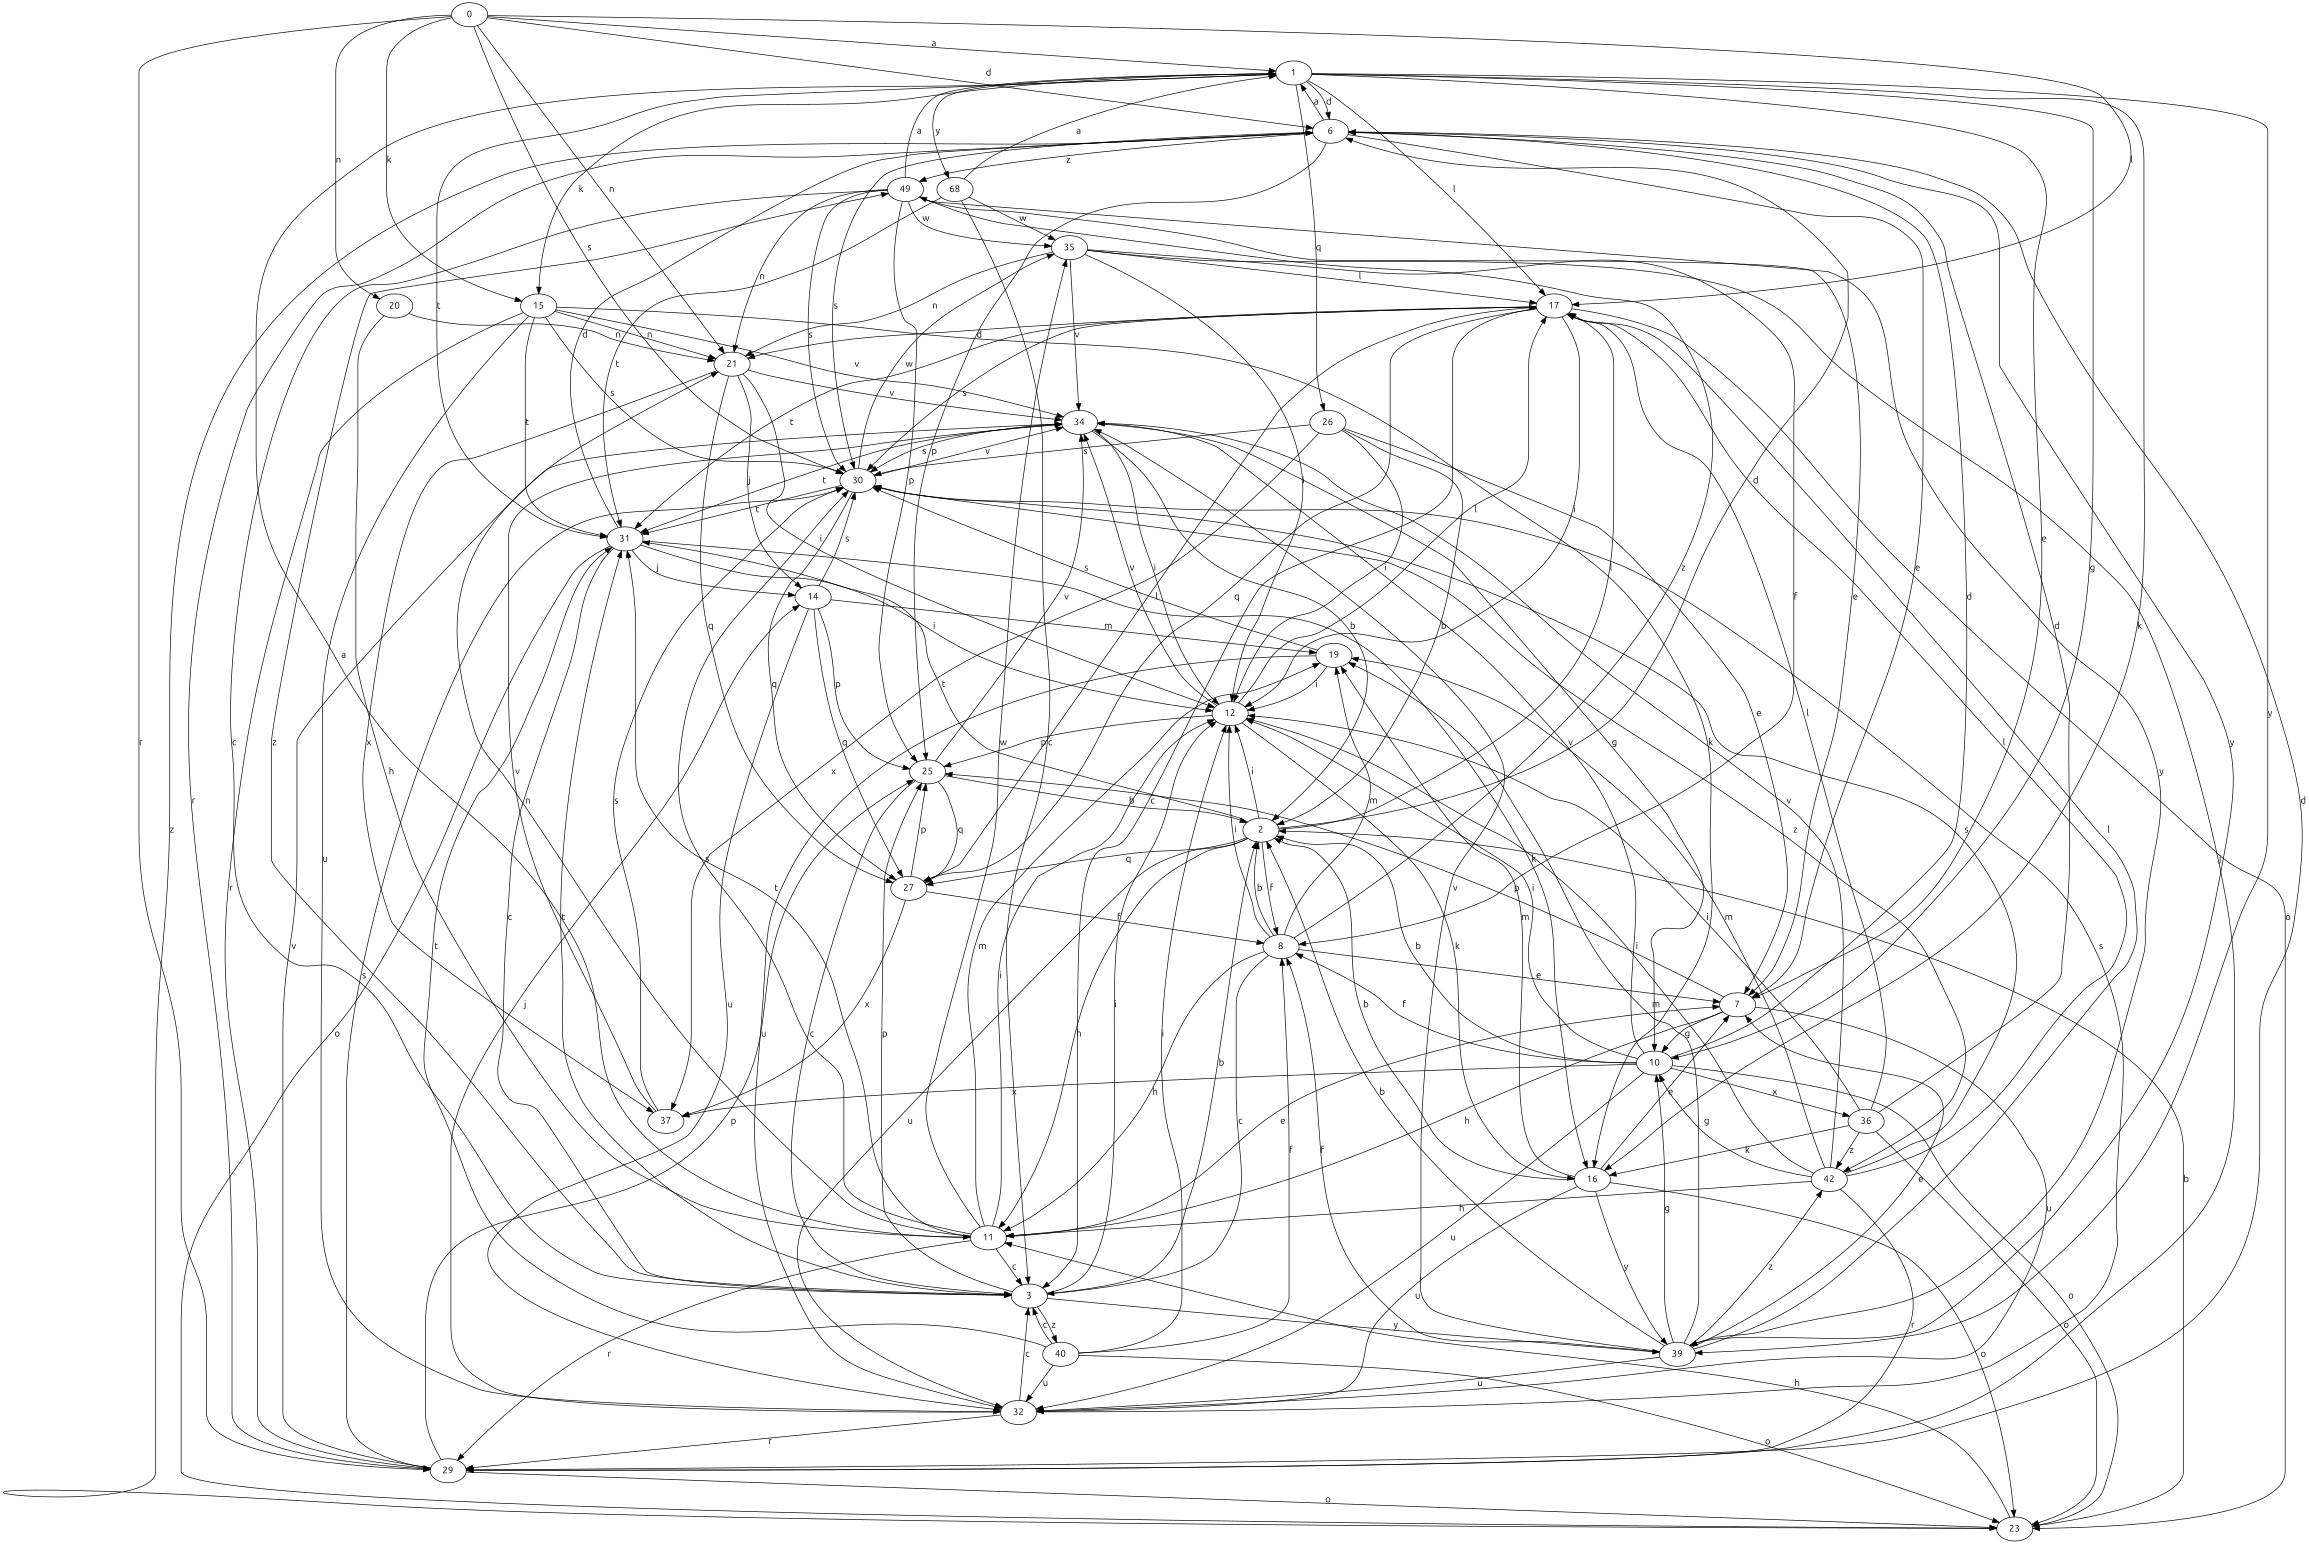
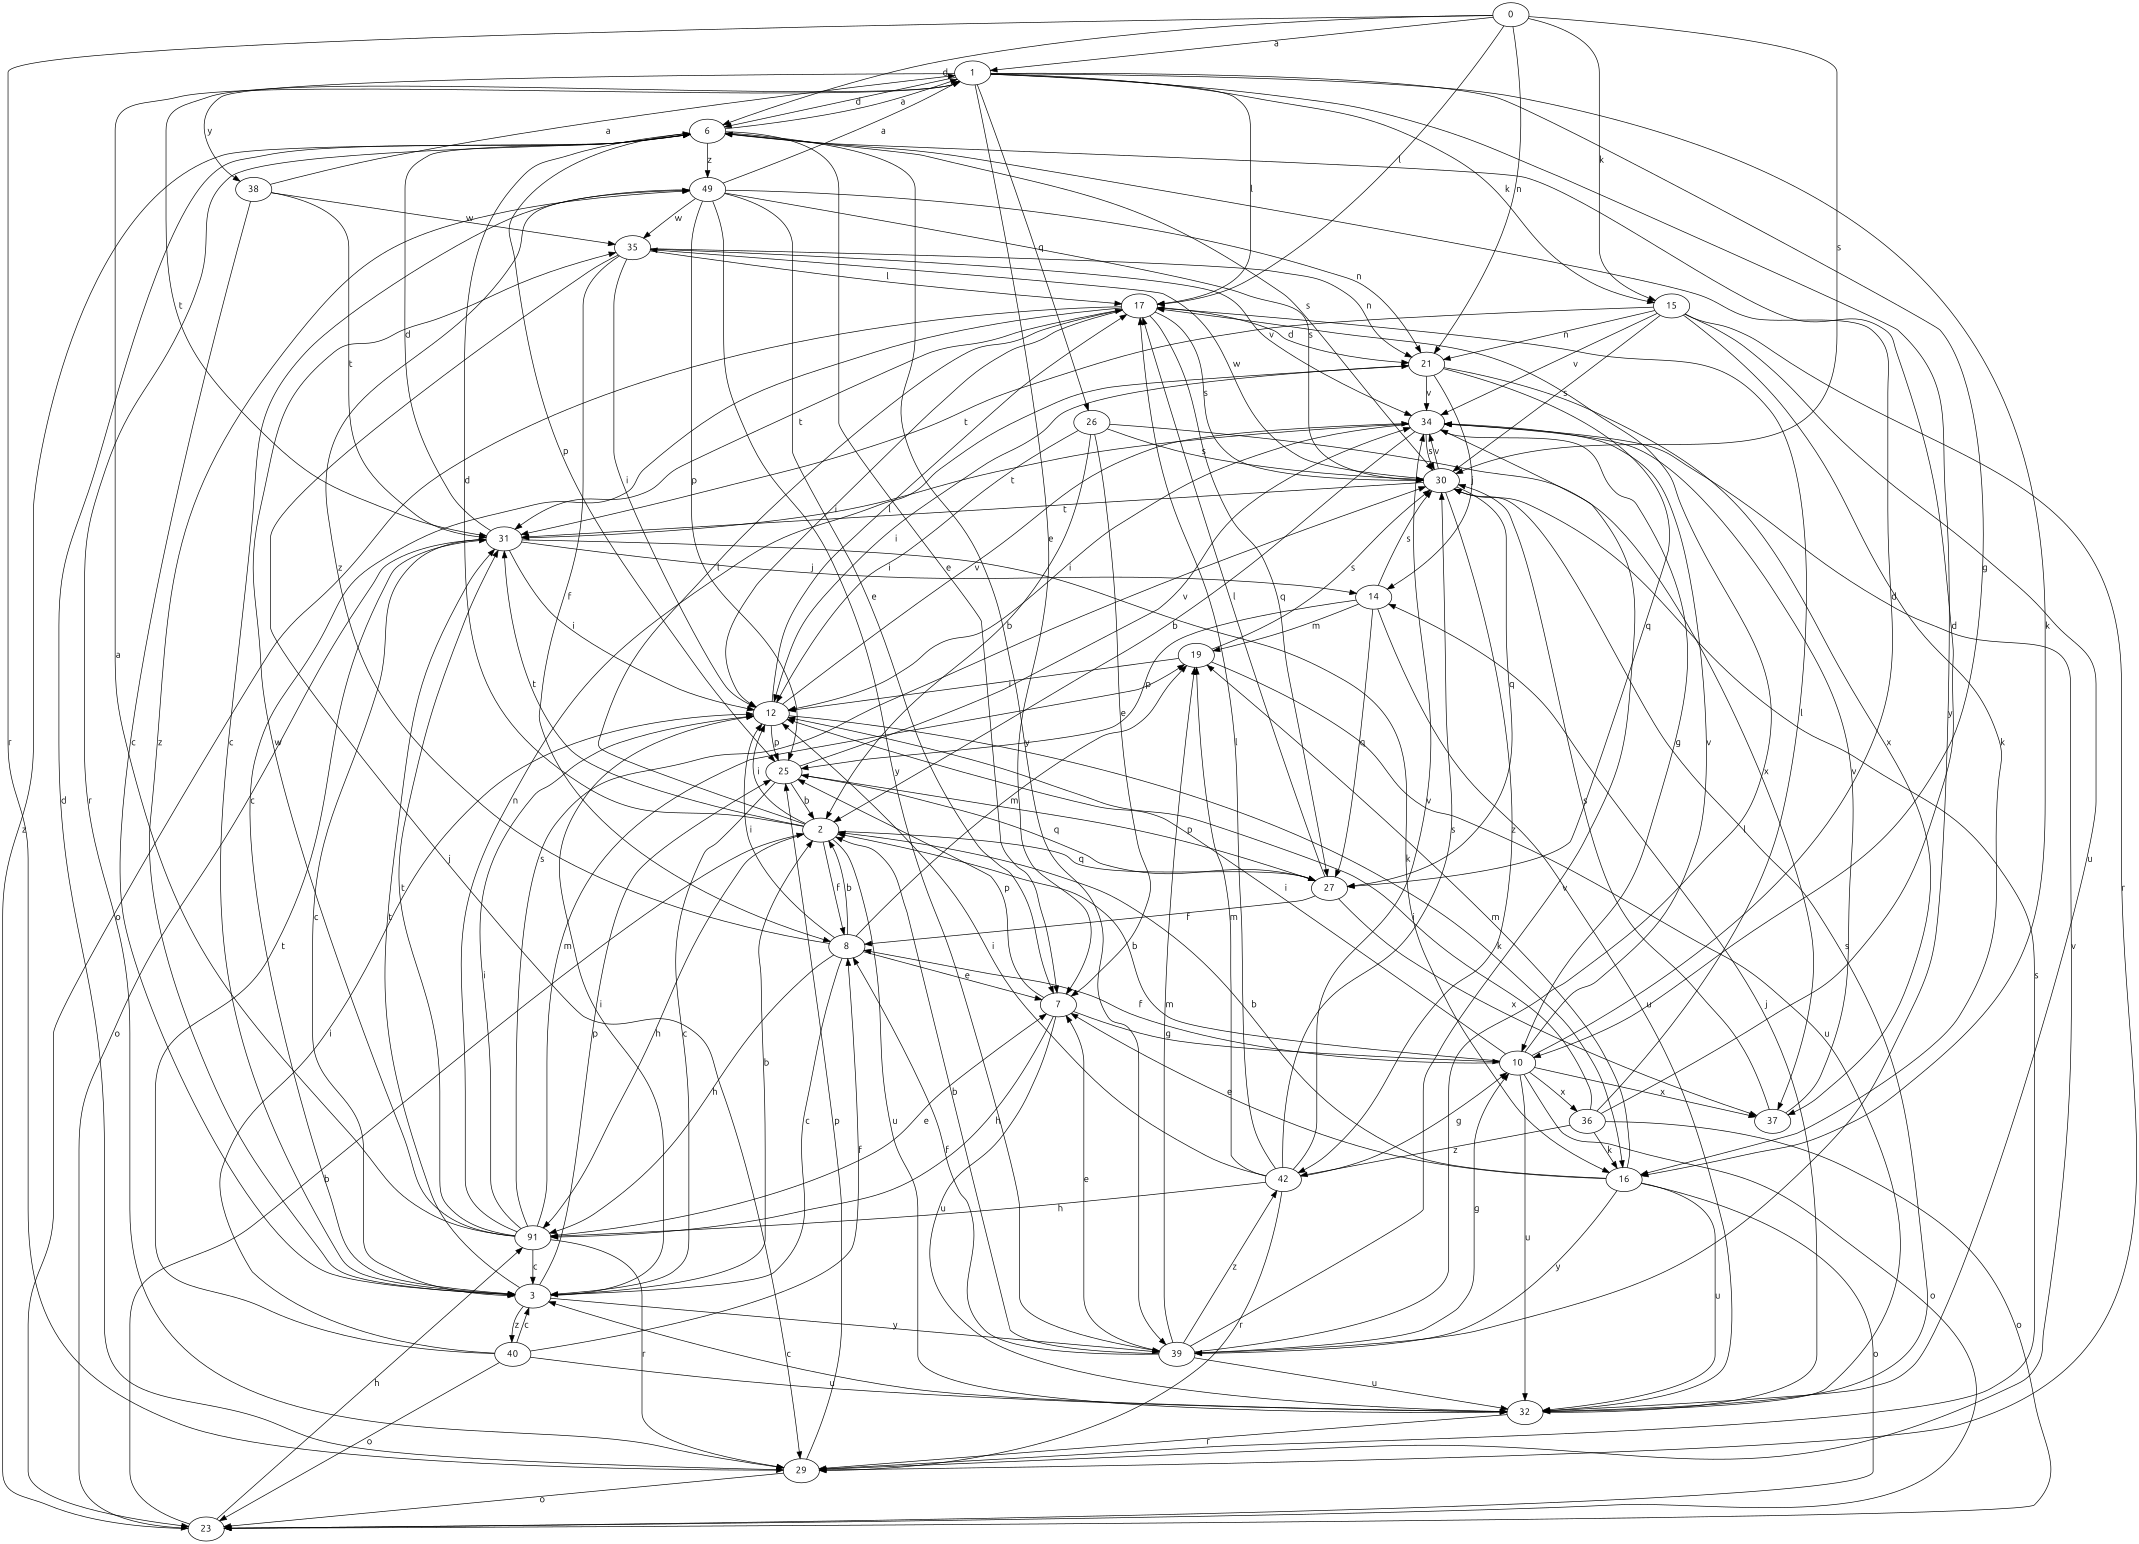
(955, 189) -> (254, 189)
(395, 306) -> none
(989, 1238) -> (533, 1238)
